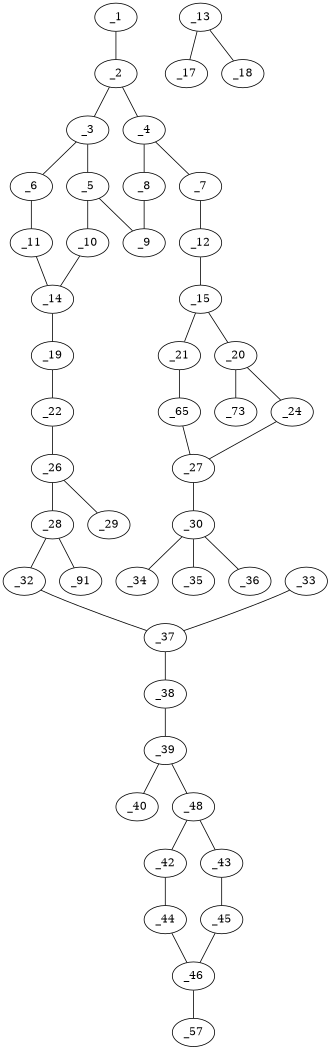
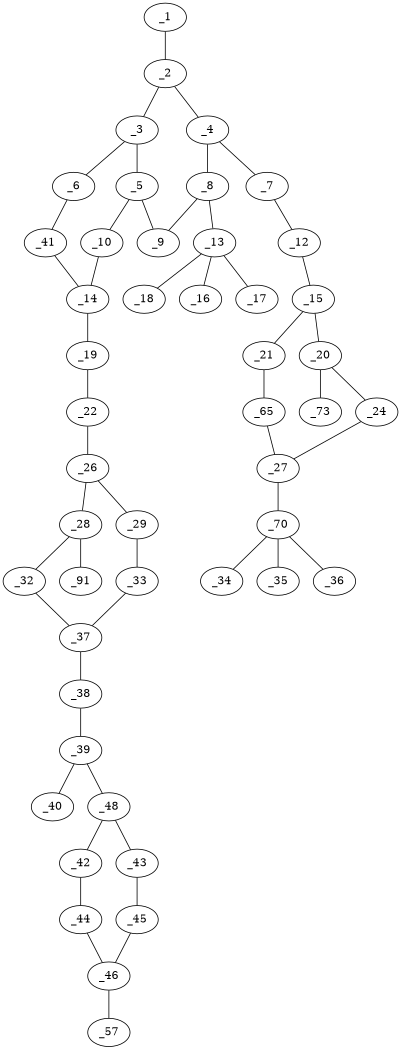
none -> (211, 214)
(31, 243) -> (45, 243)
none -> (201, 299)
(193, 525) -> (278, 525)
none -> (137, 553)
